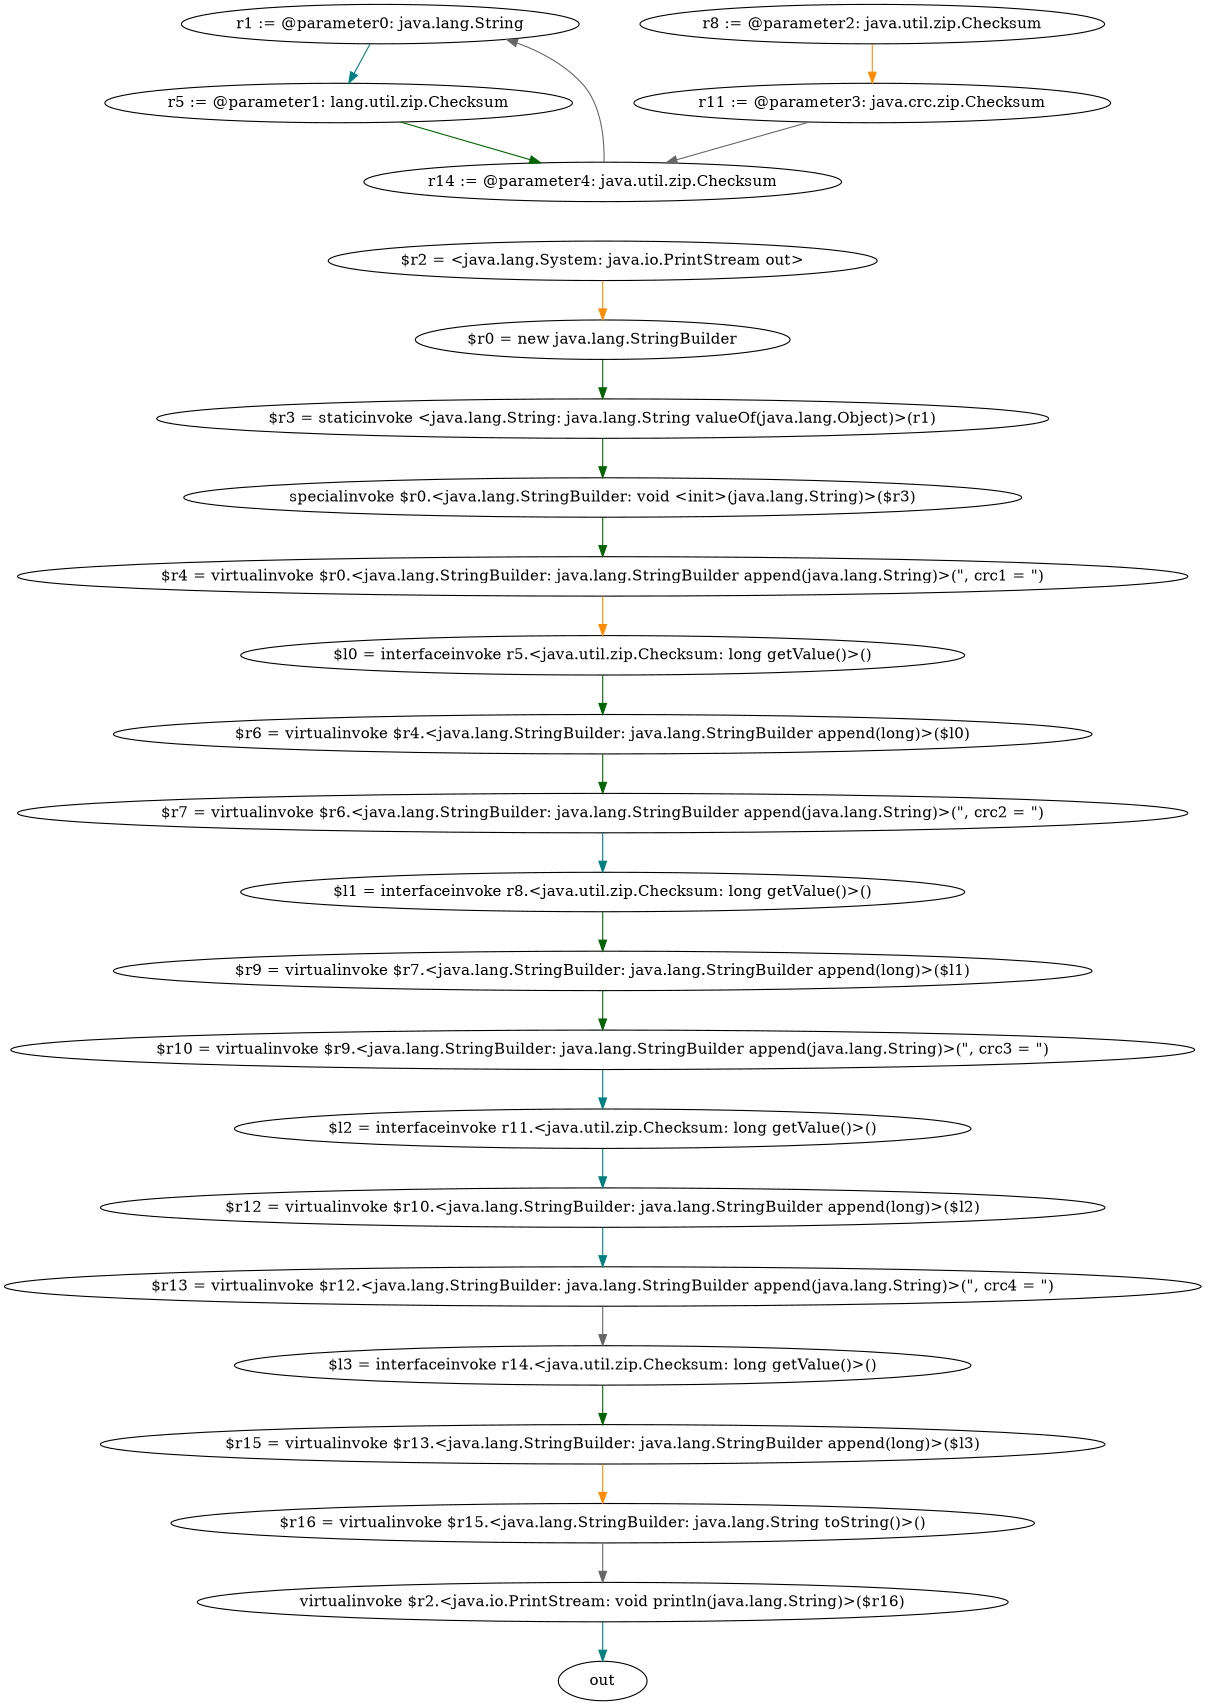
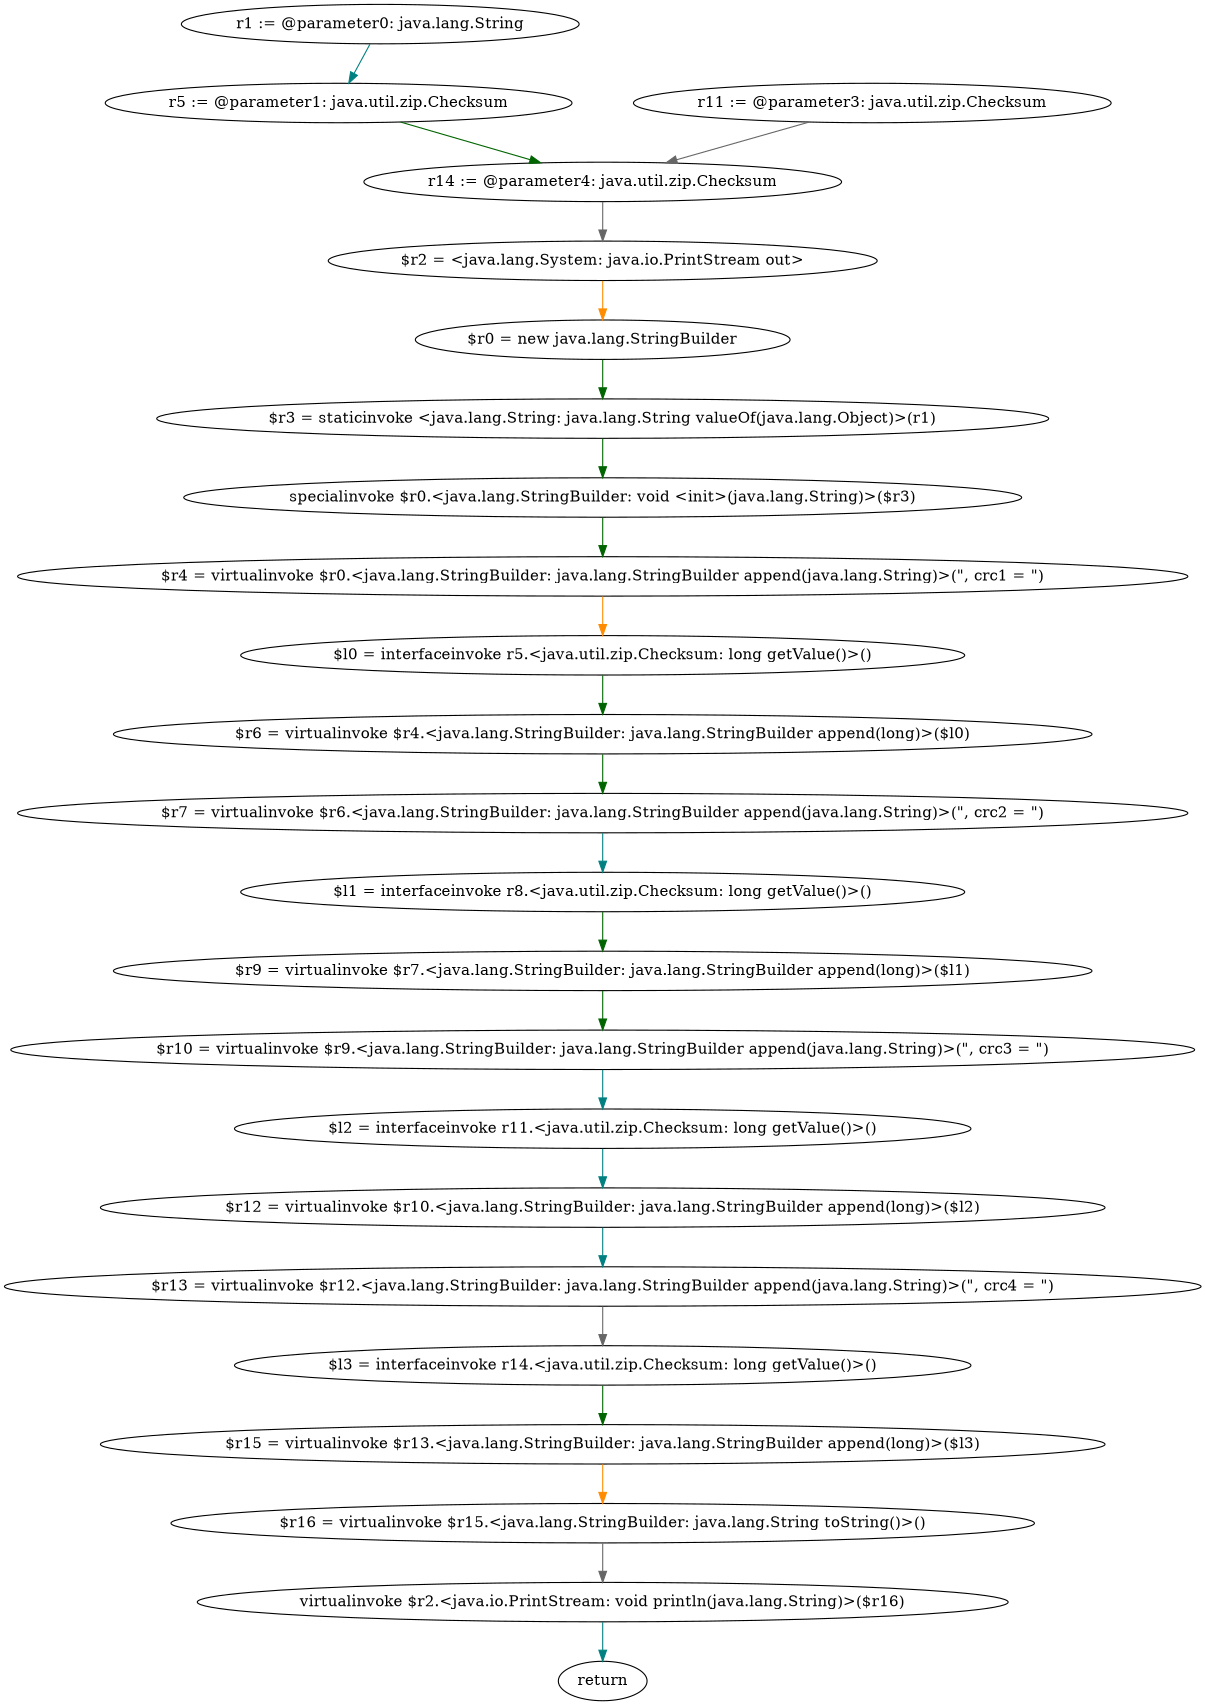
(872, 24) -> none
(584, 86) -> (603, 216)
(339, 103) -> (339, 103)
(872, 103) -> (872, 103)
(603, 1681) -> (603, 1681)
